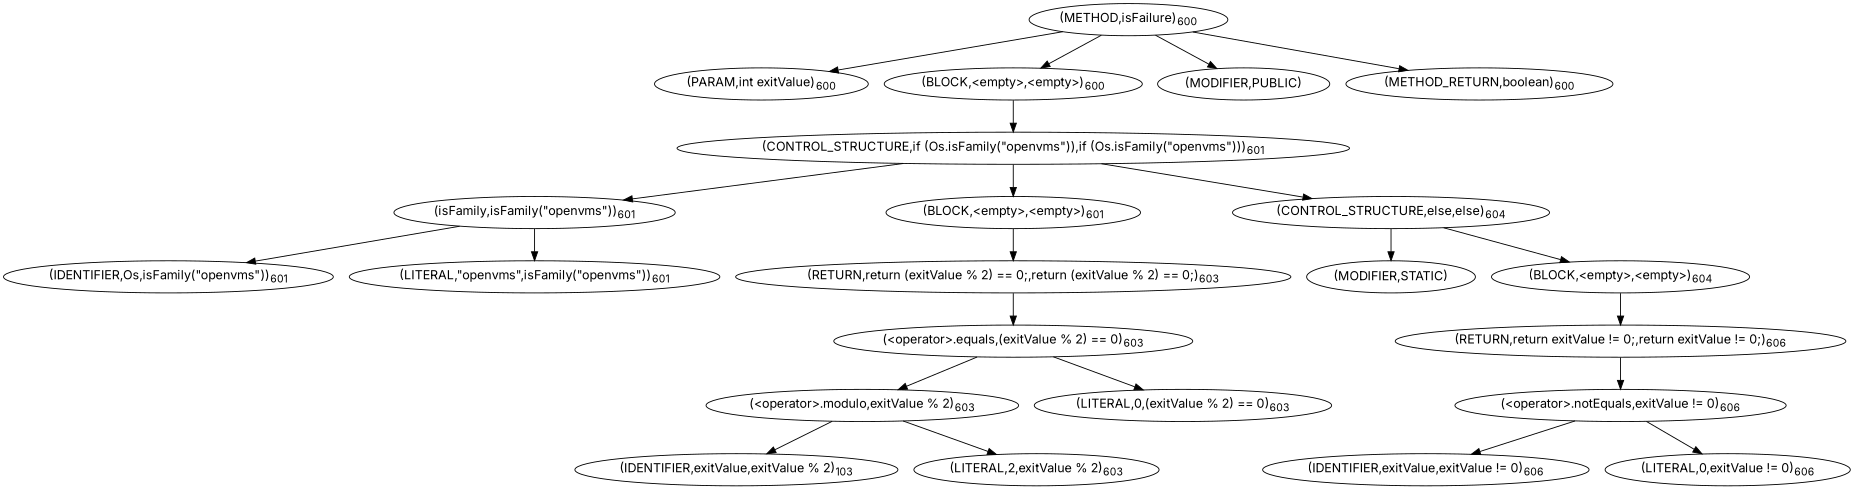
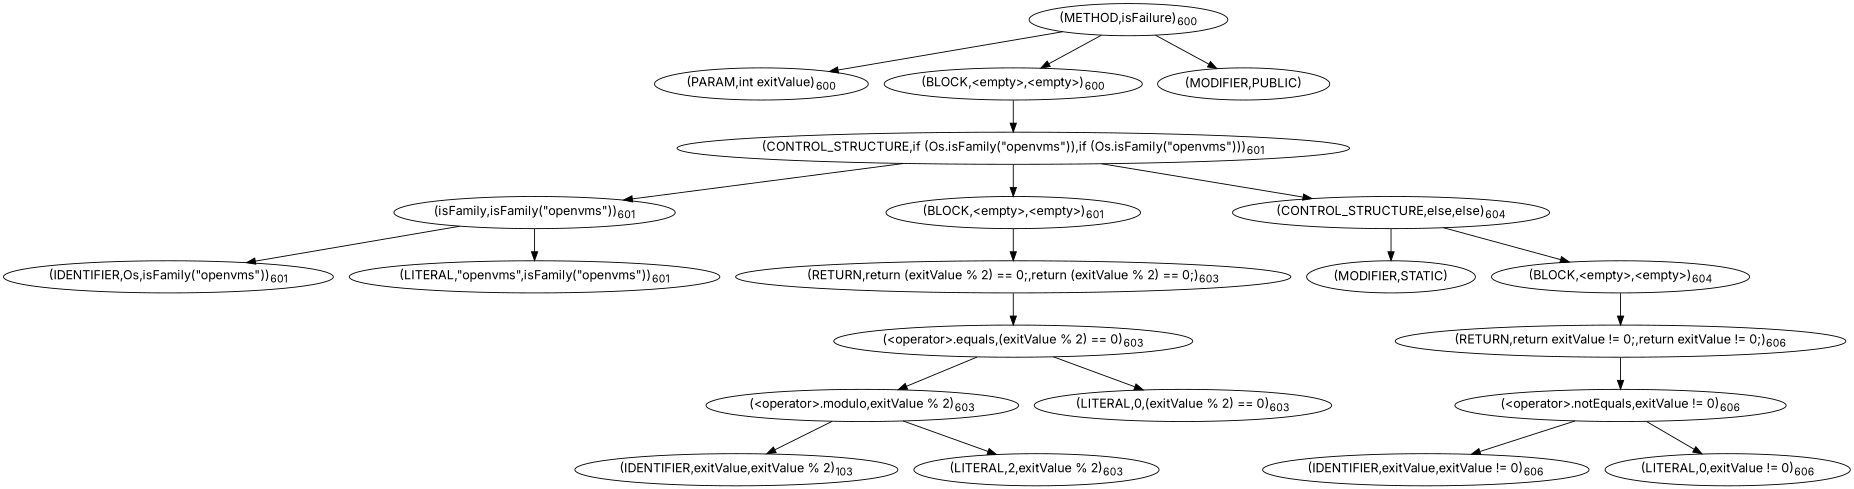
(1479, 84) -> none
